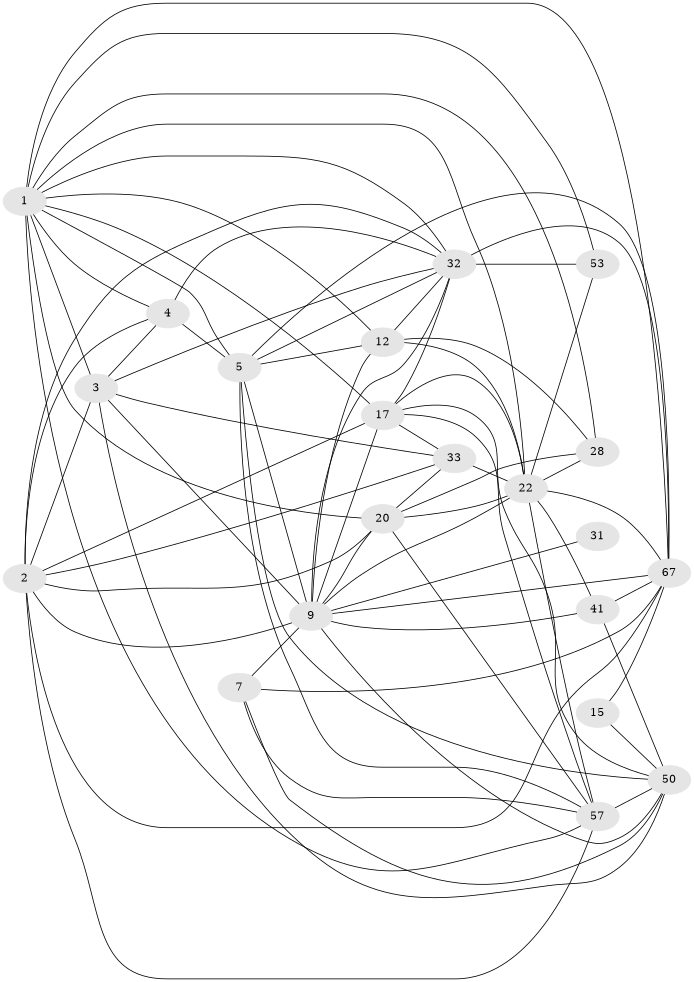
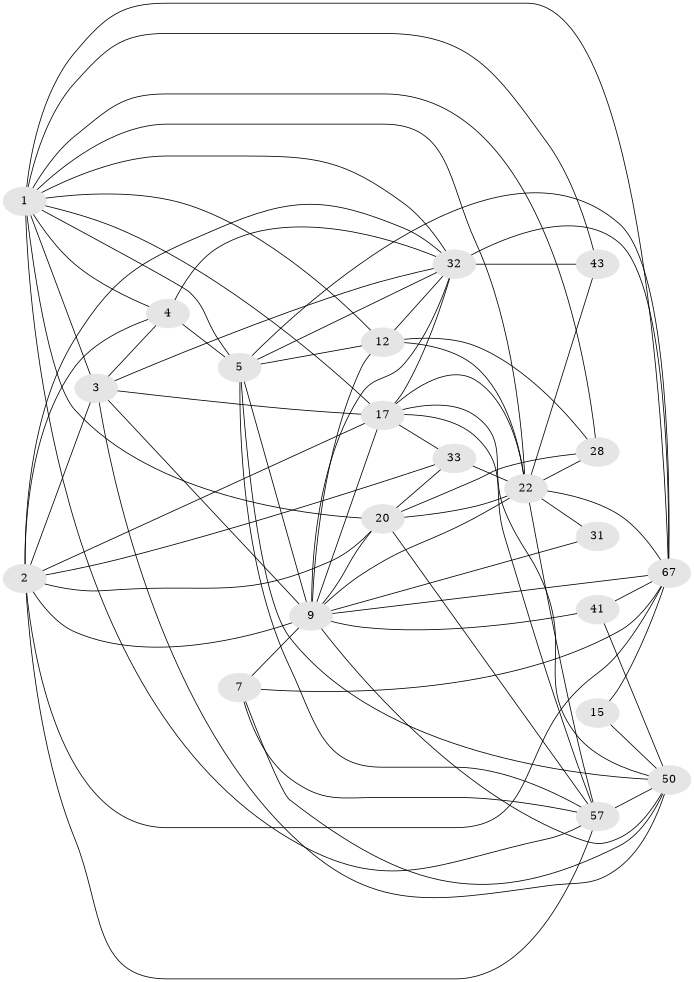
(598, 264) -> (598, 264)
(274, 429) -> (233, 404)
(569, 552) -> (562, 513)
